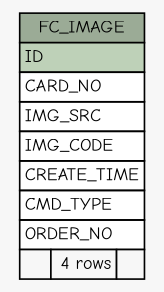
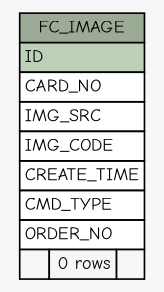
(86, 263) -> (85, 263)
